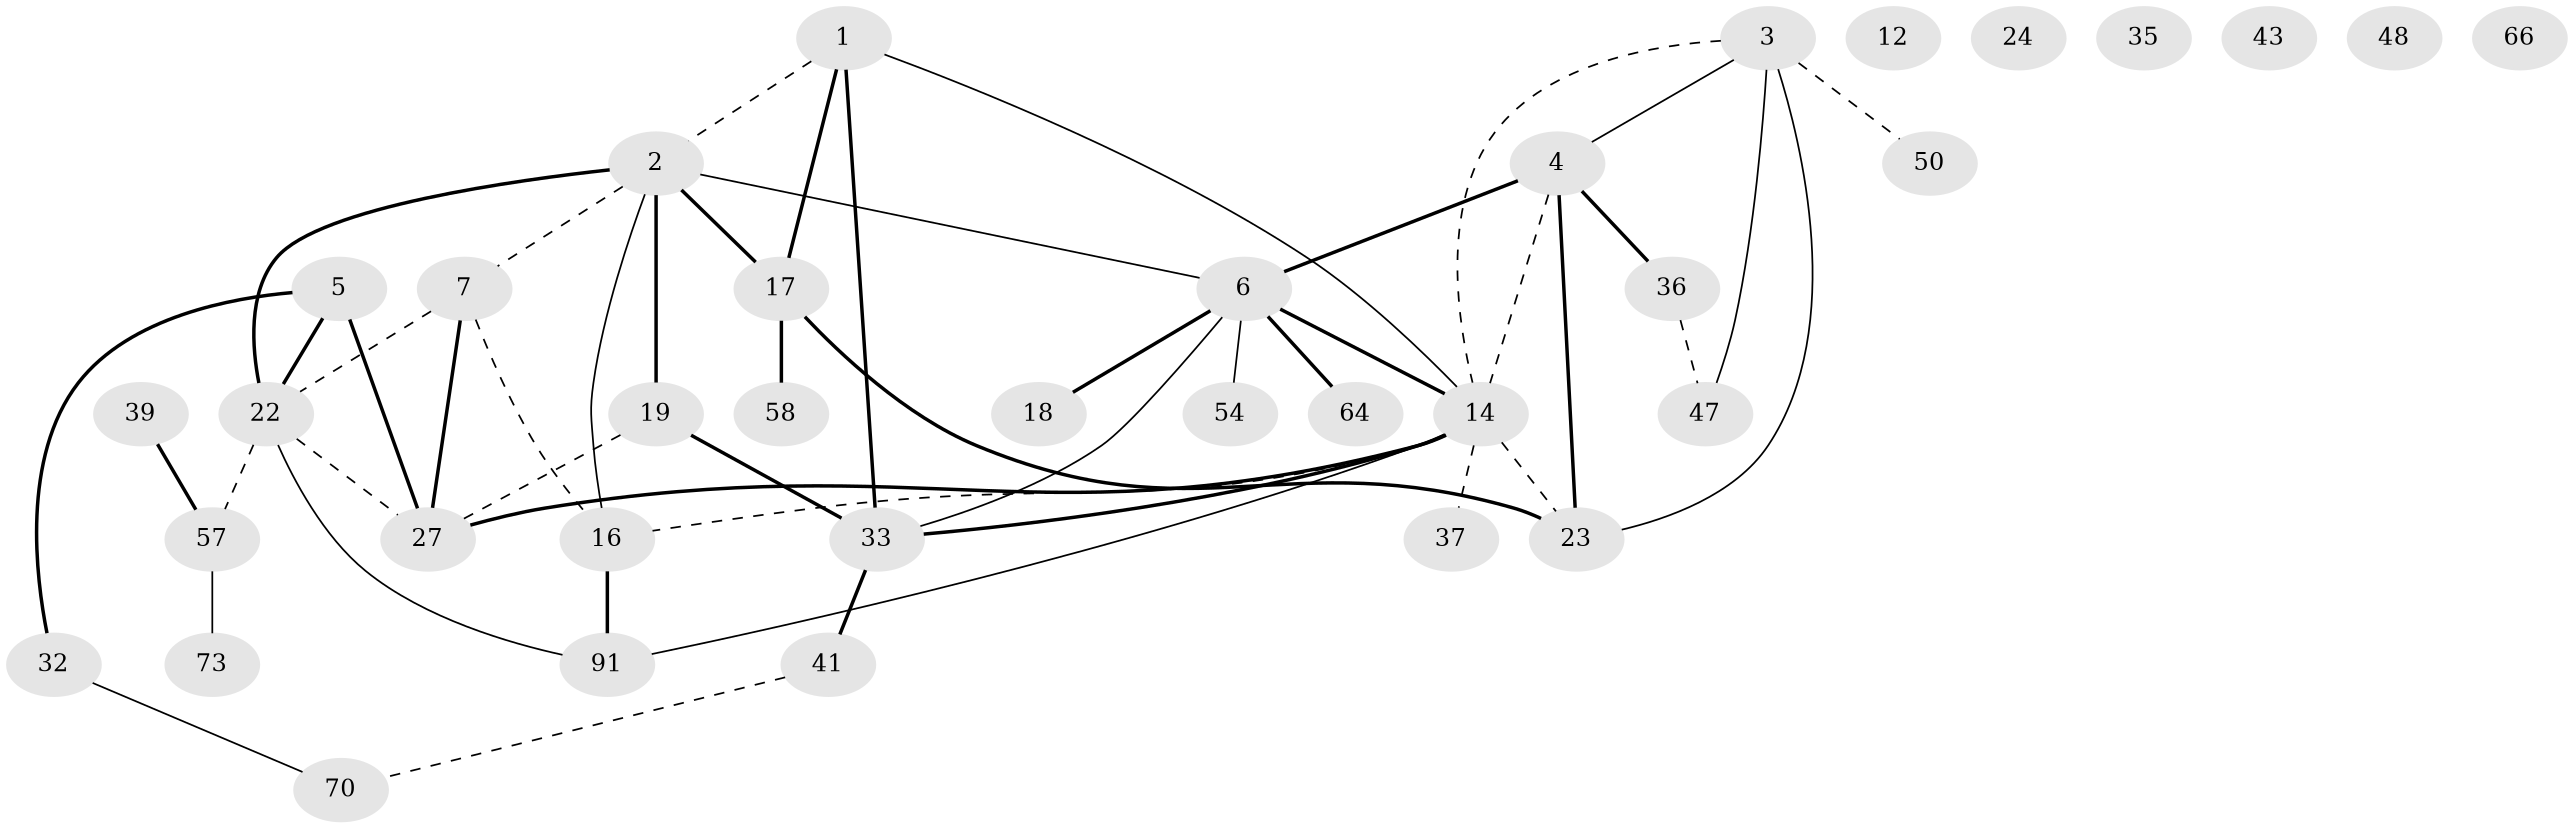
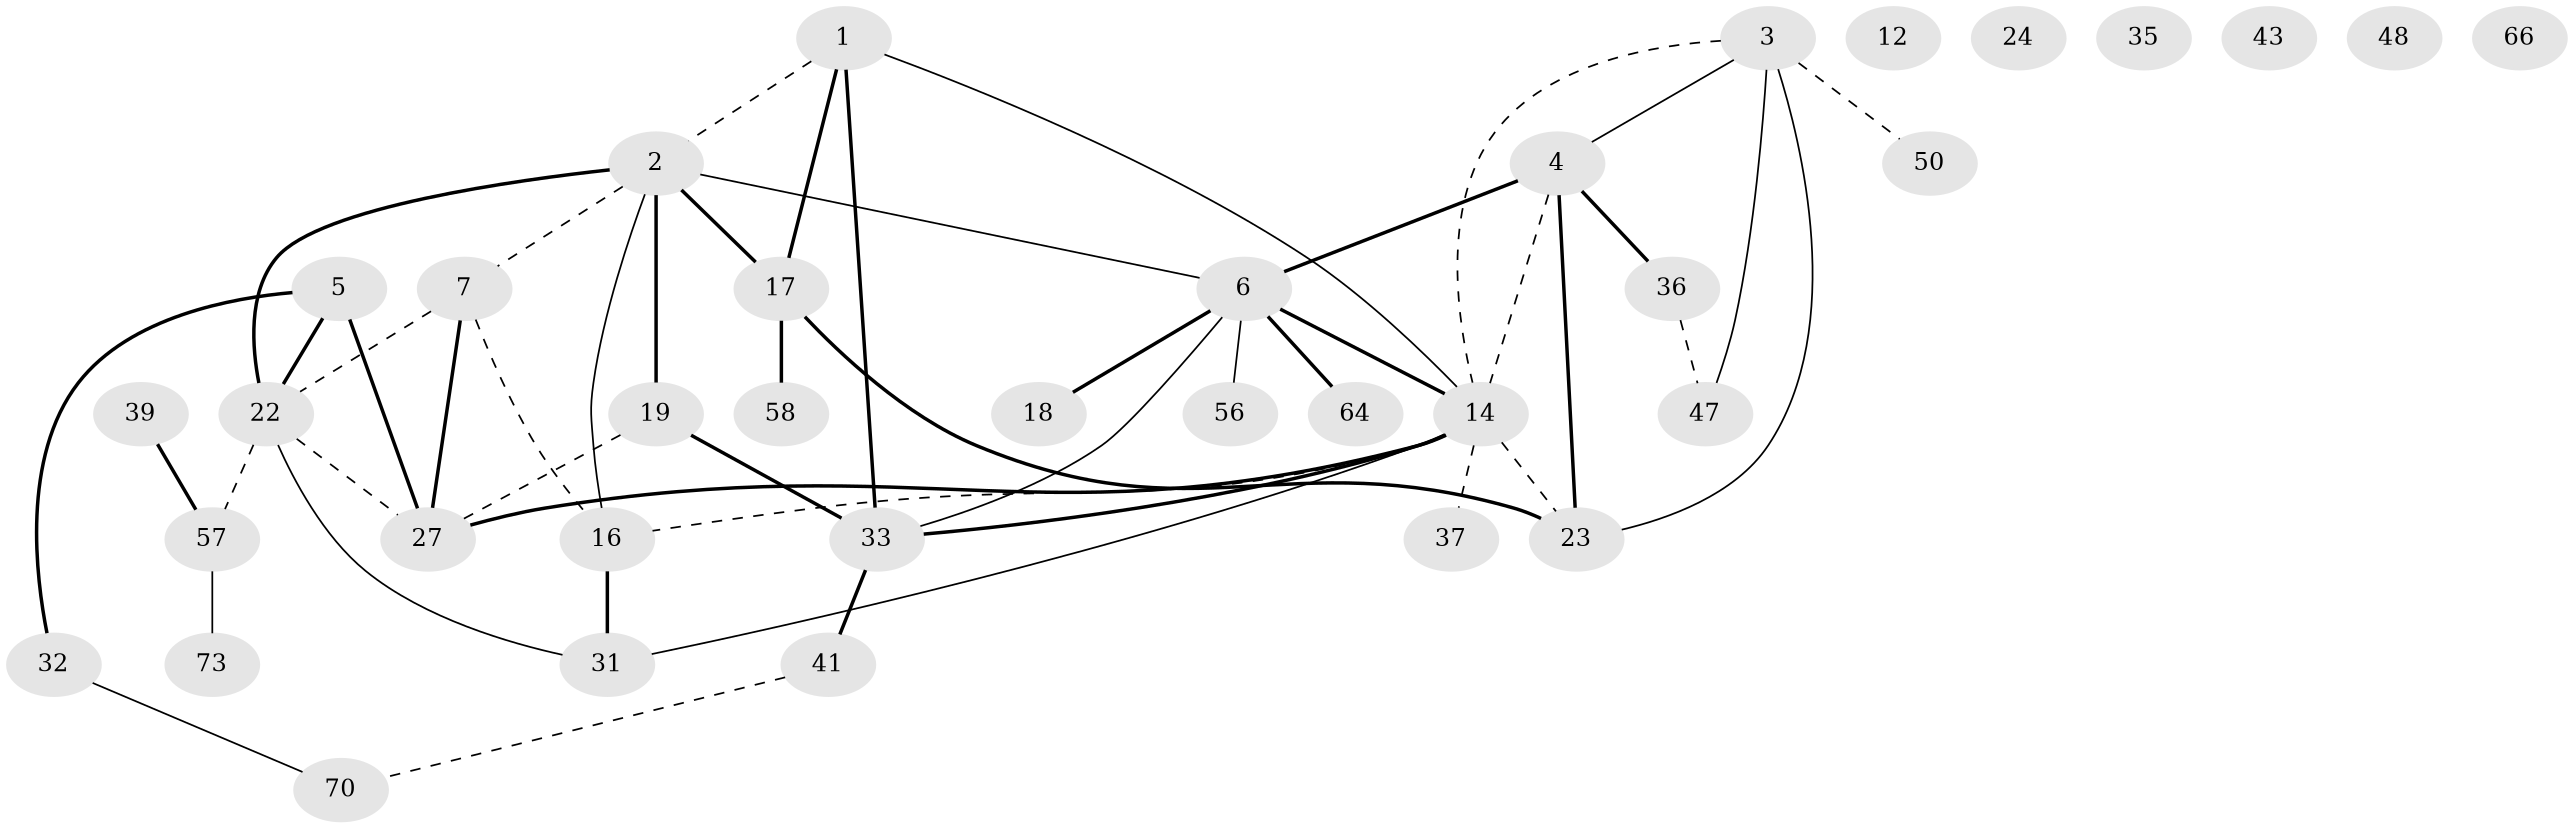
(1230, 414) -> (1230, 414)
(607, 665) -> (607, 665)
